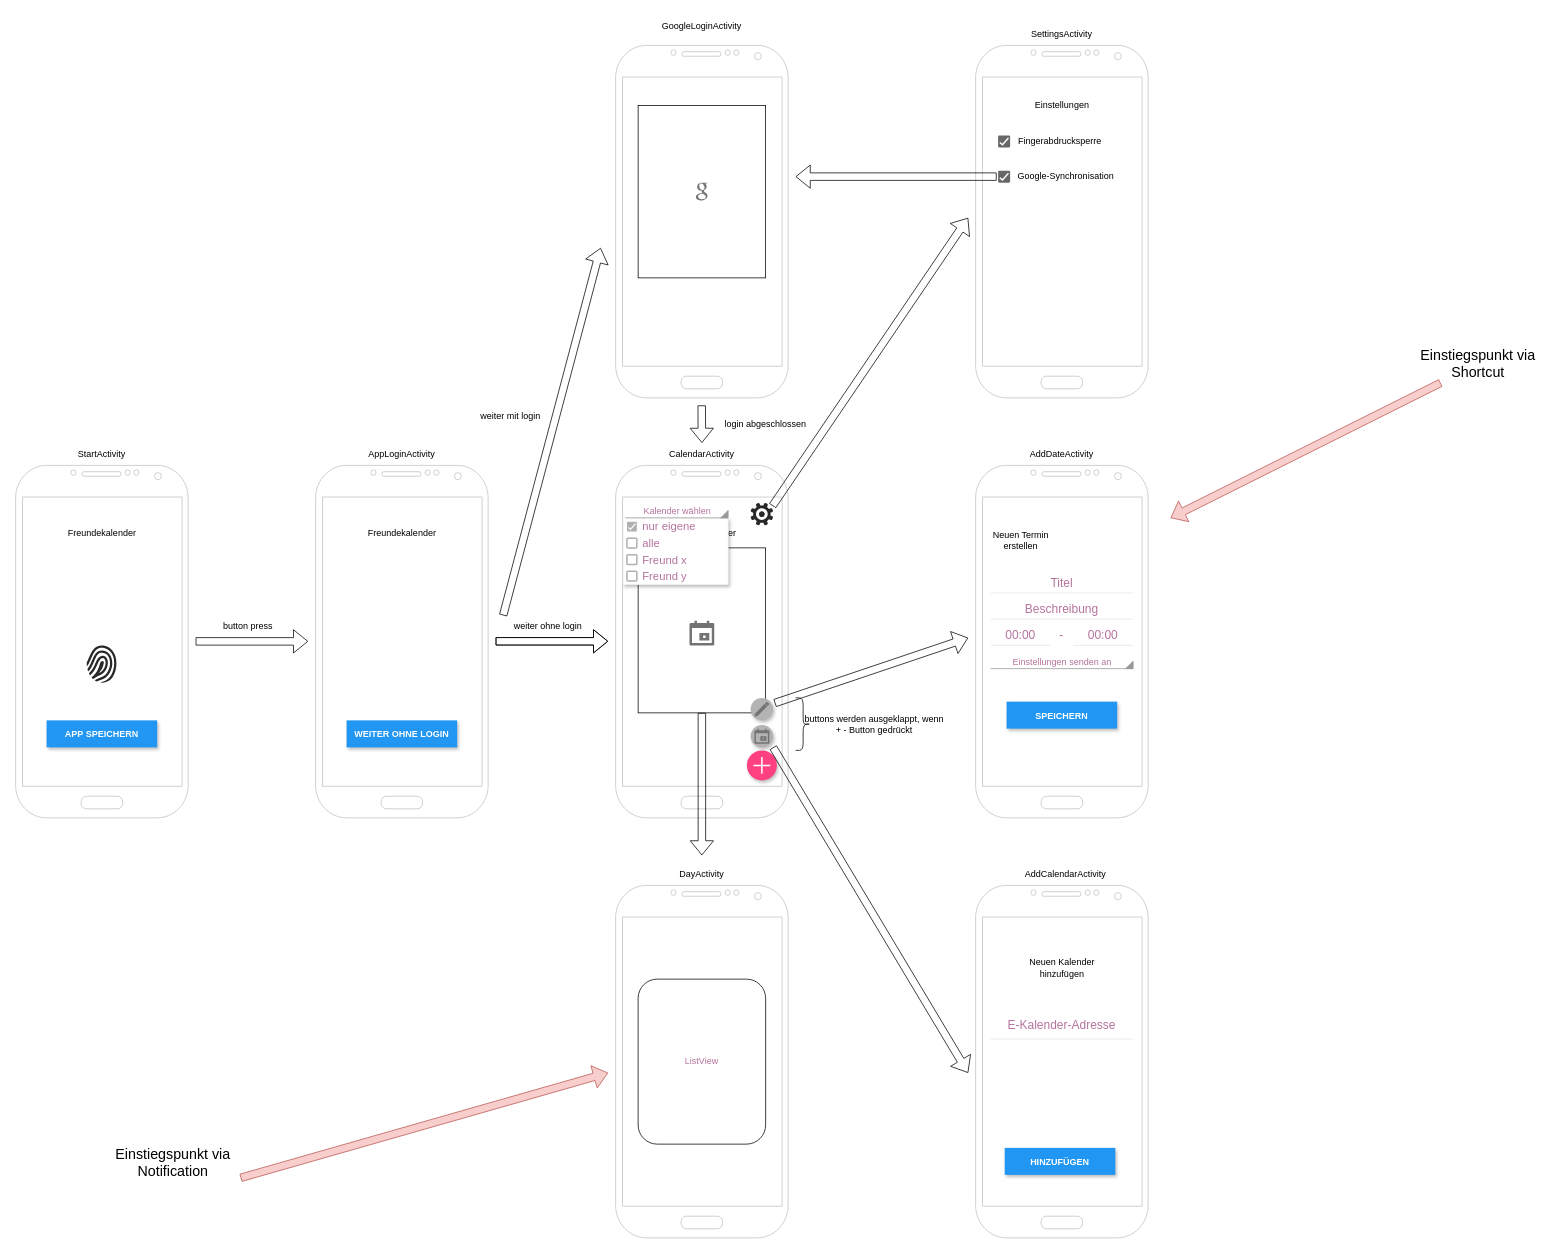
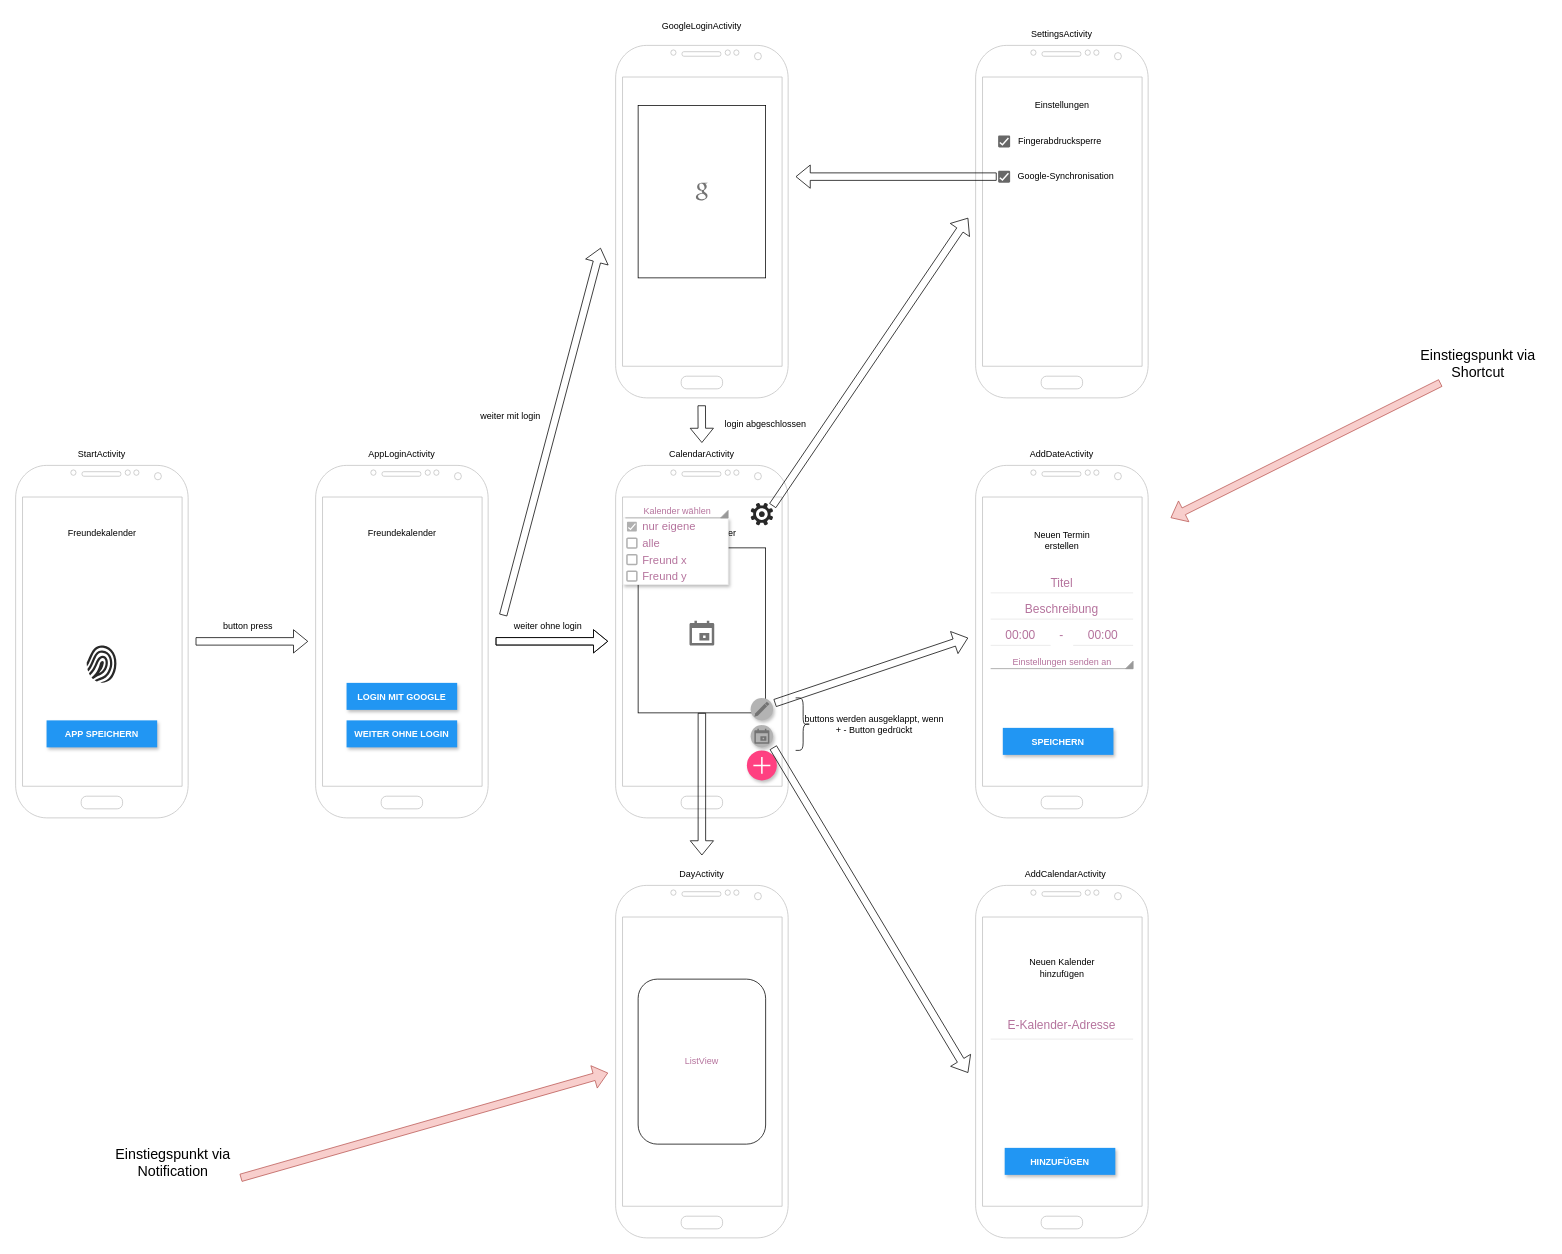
(1020, 540) -> (1062, 540)
none -> (402, 696)
(1062, 715) -> (1058, 741)
